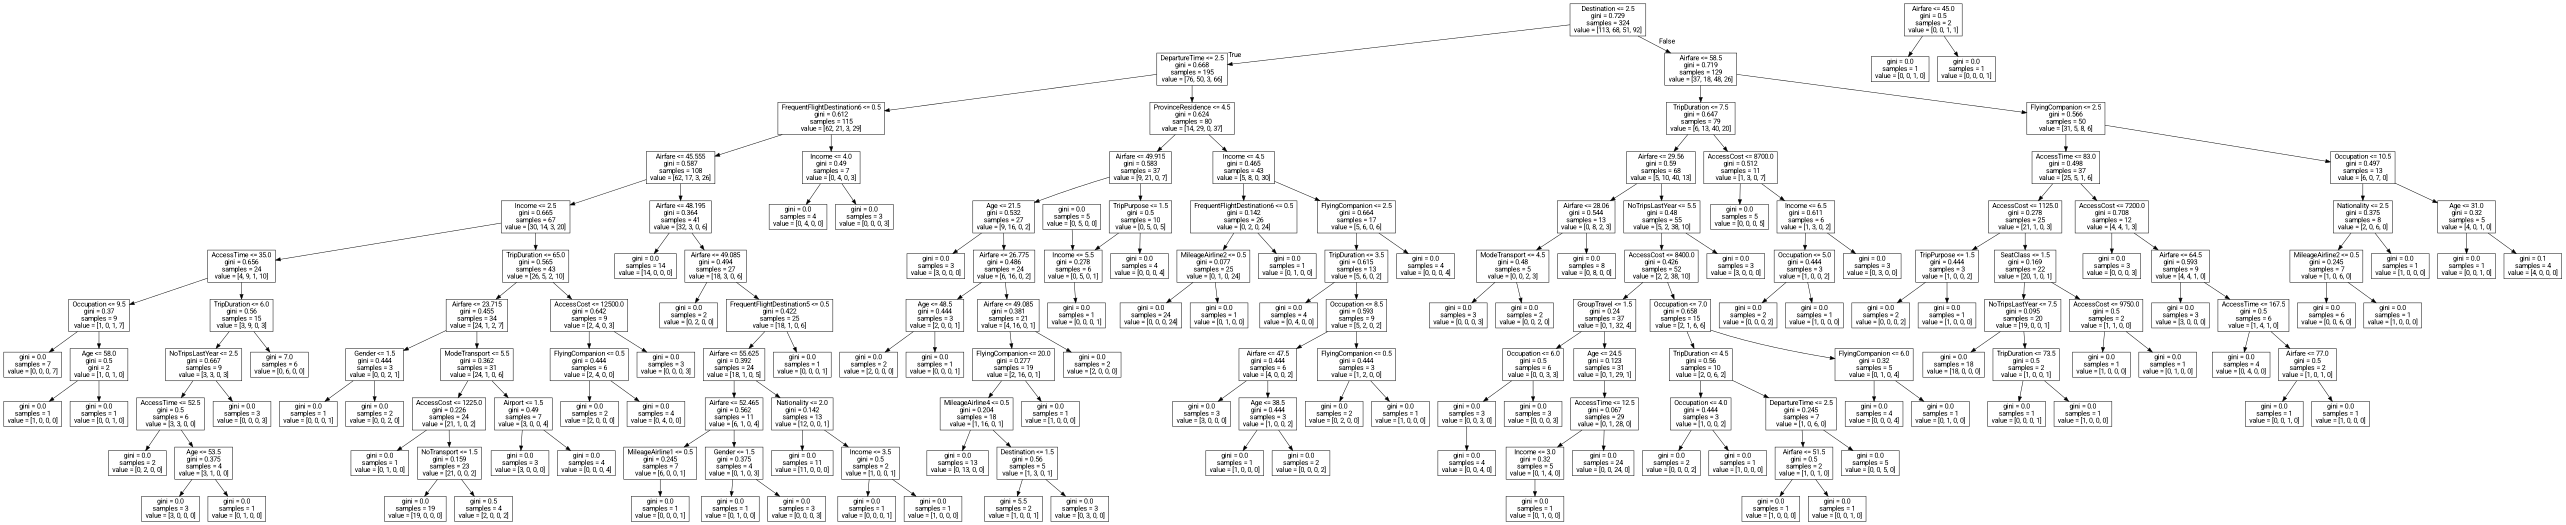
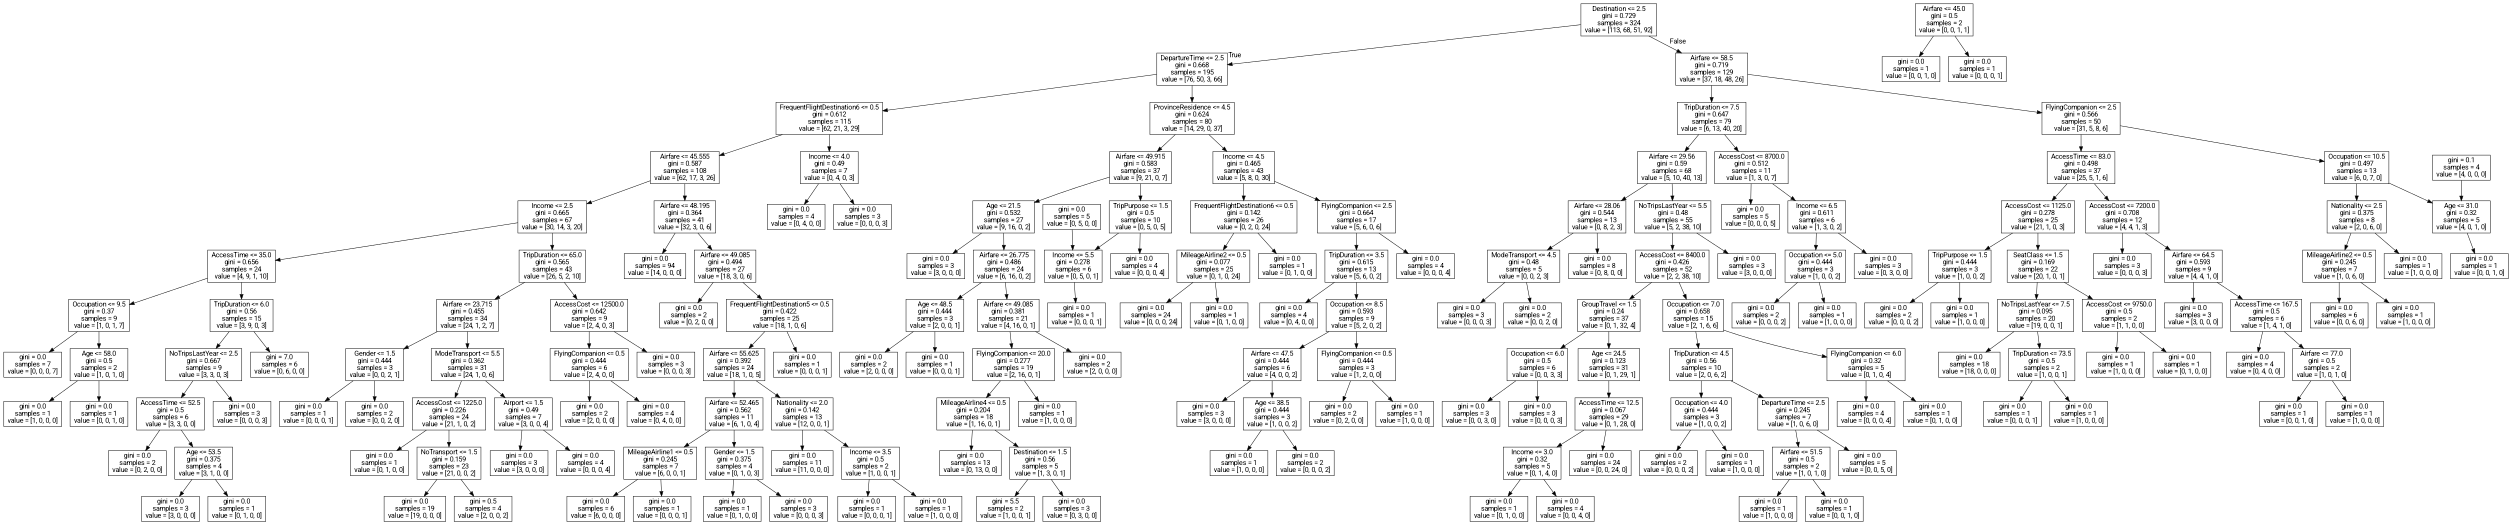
(2500, 242) -> (2461, 188)
(646, 266) -> (655, 266)
(99, 365) -> (99, 365)
(1467, 436) -> (1549, 486)
none -> (596, 509)
